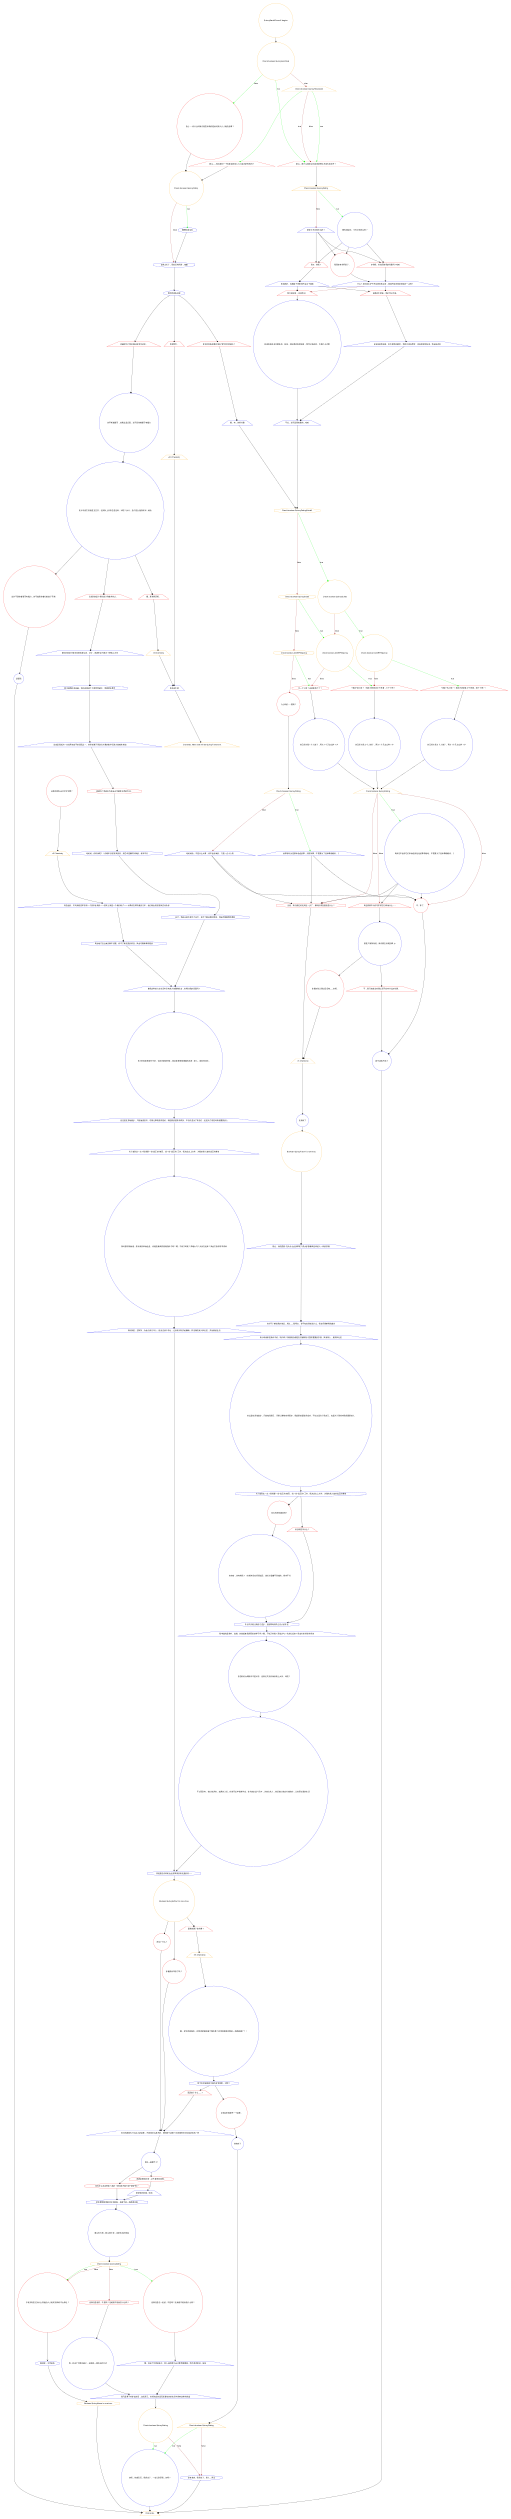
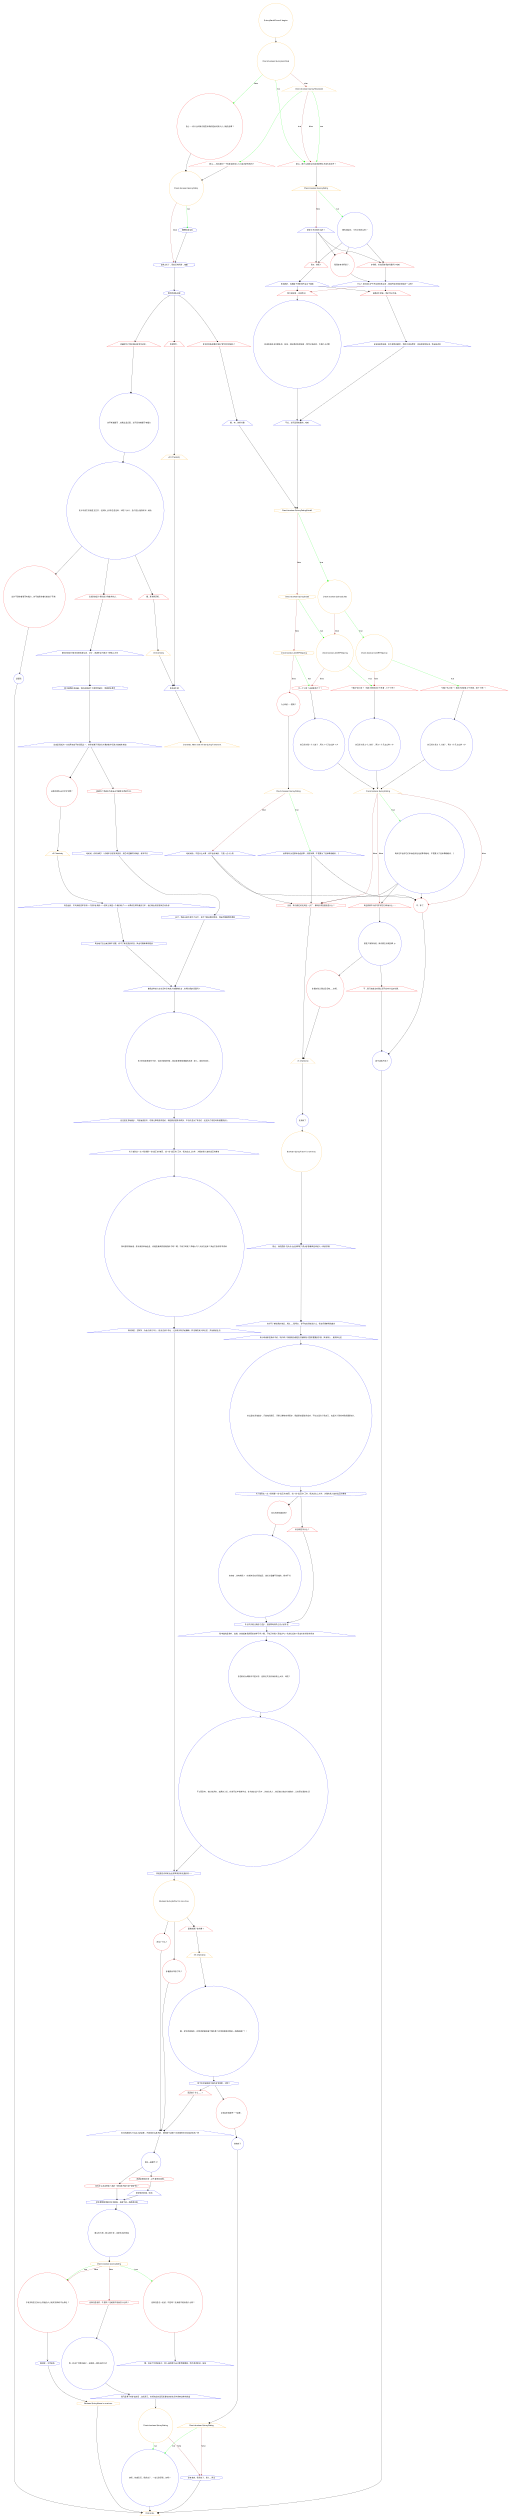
none -> (80, 762)
(166, 2379) -> none
